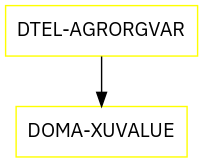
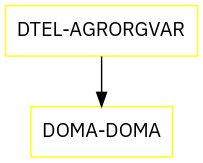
(102, 132) -> (102, 132)
